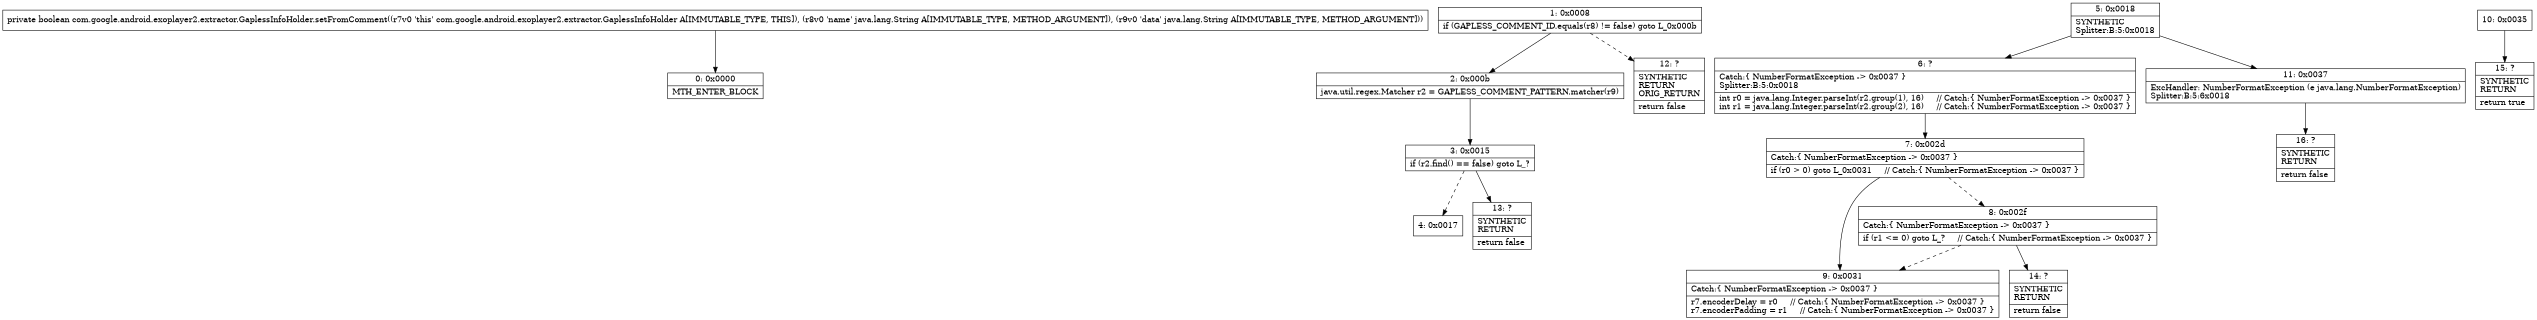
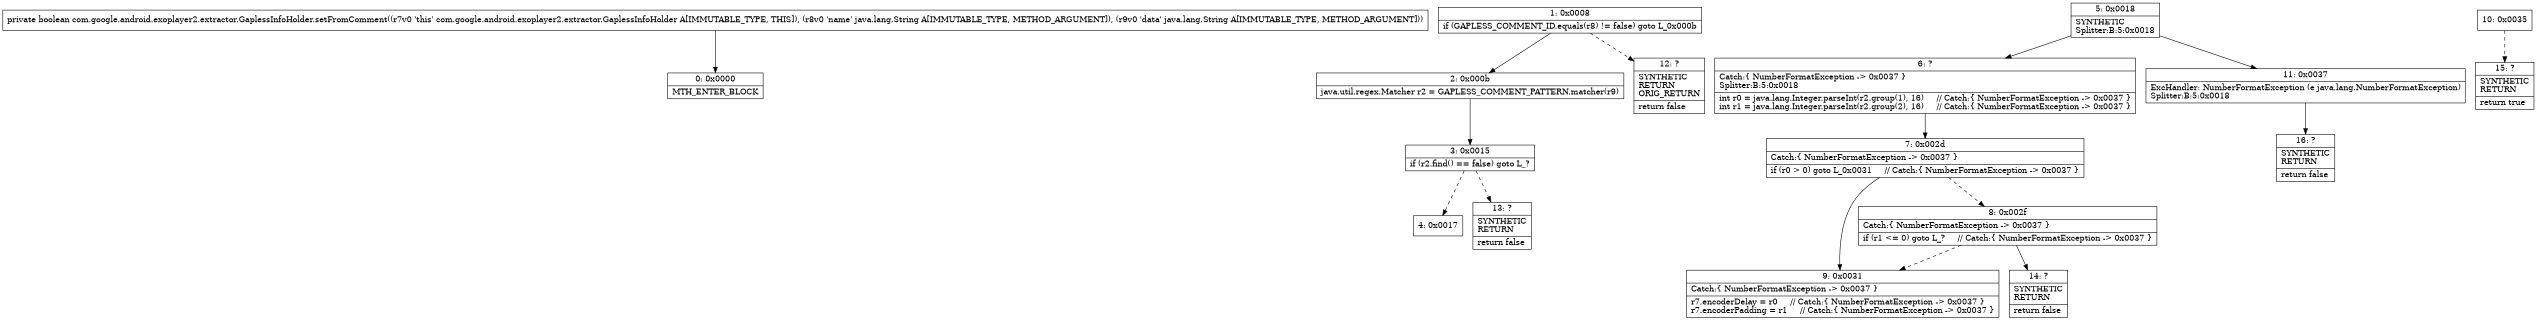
(2505, 44) -> (2505, 44)
(2190, 96) -> (2190, 96)
(1482, 184) -> (1482, 184)
